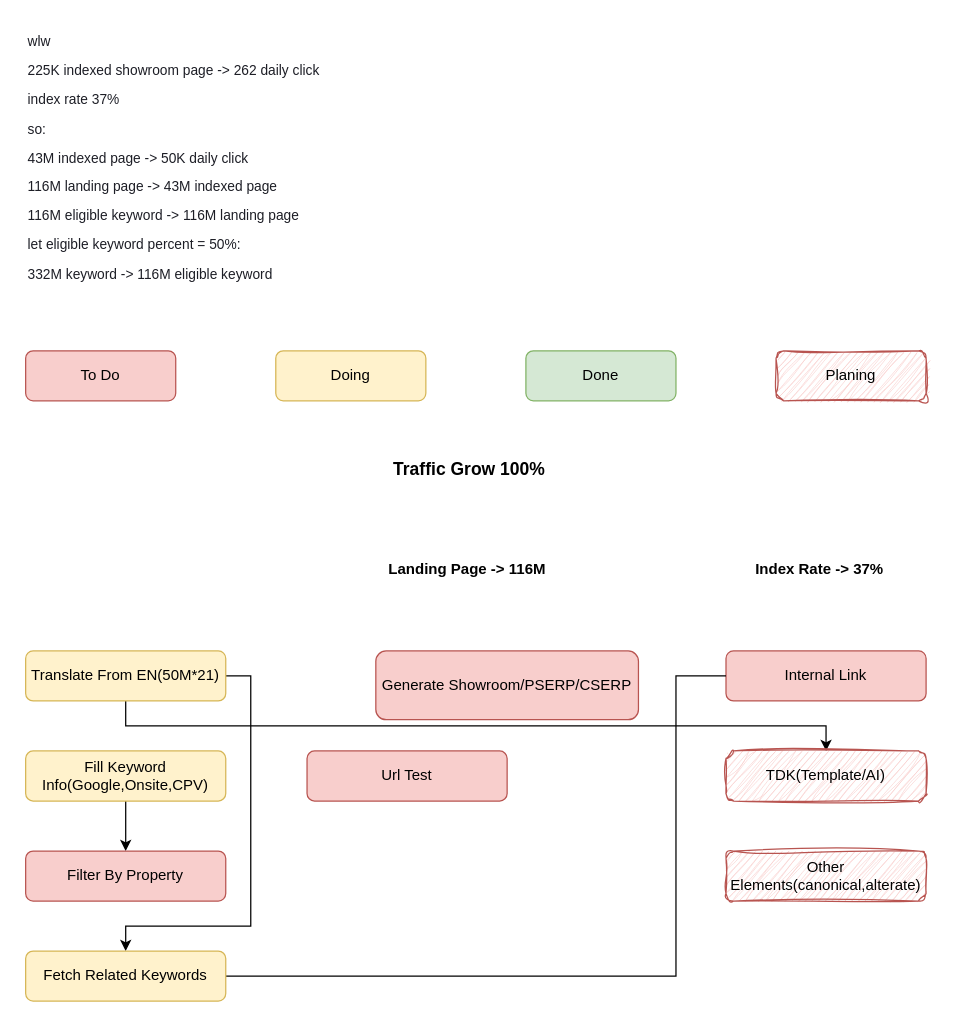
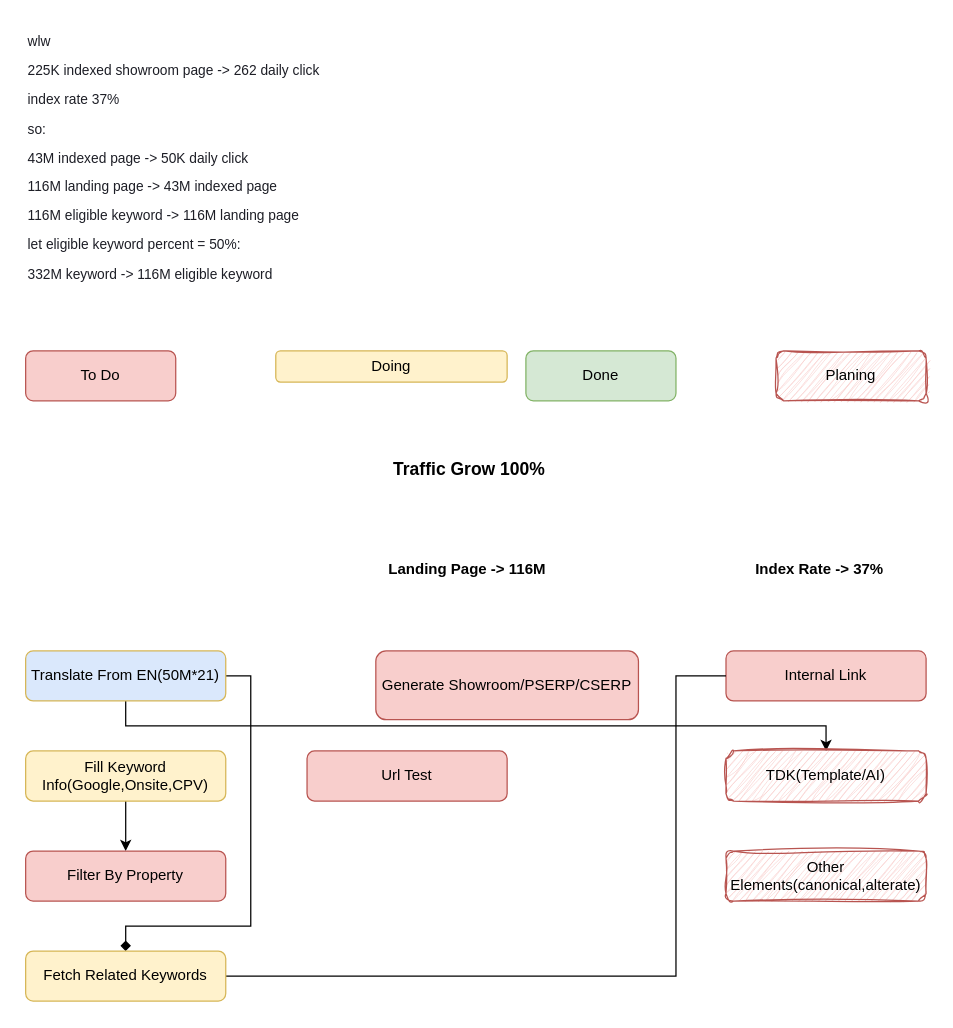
(351, 376) -> (391, 366)
(126, 676) -> (126, 676)
(126, 941) -> (126, 940)
